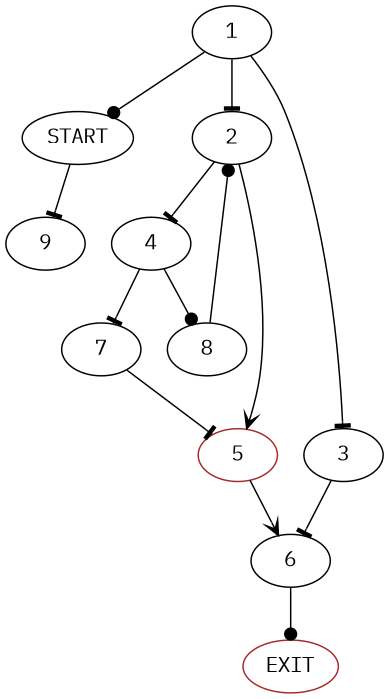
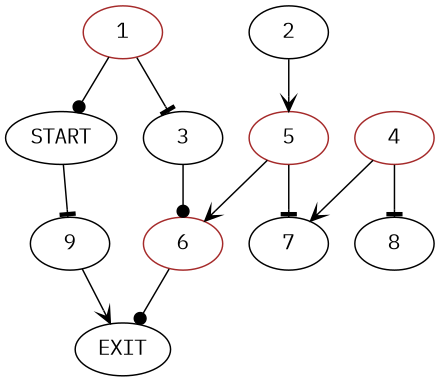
(232, 32) -> (123, 32)
(232, 82) -> none
(194, 188) -> none
(151, 244) -> (394, 138)
(219, 250) -> none
none -> (93, 290)
(176, 291) -> (394, 187)
(128, 293) -> (347, 186)
(167, 400) -> (289, 187)
(319, 505) -> (183, 185)
(291, 561) -> (183, 244)
(291, 666) -> (123, 349)
